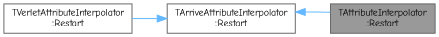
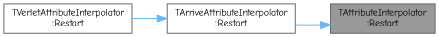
(318, 12) -> (308, 25)
